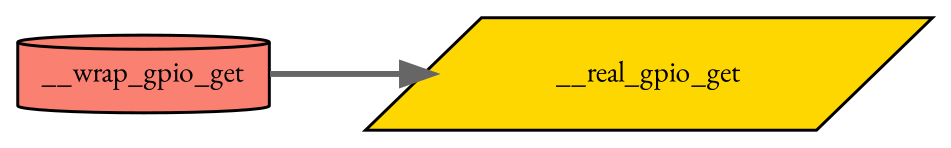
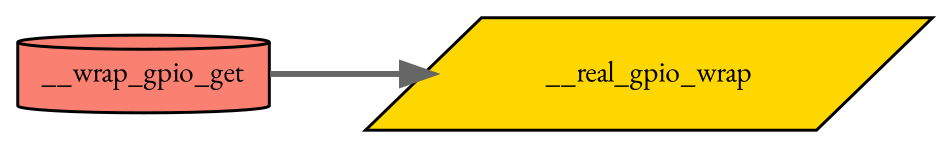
(649, 74) -> (649, 74)
